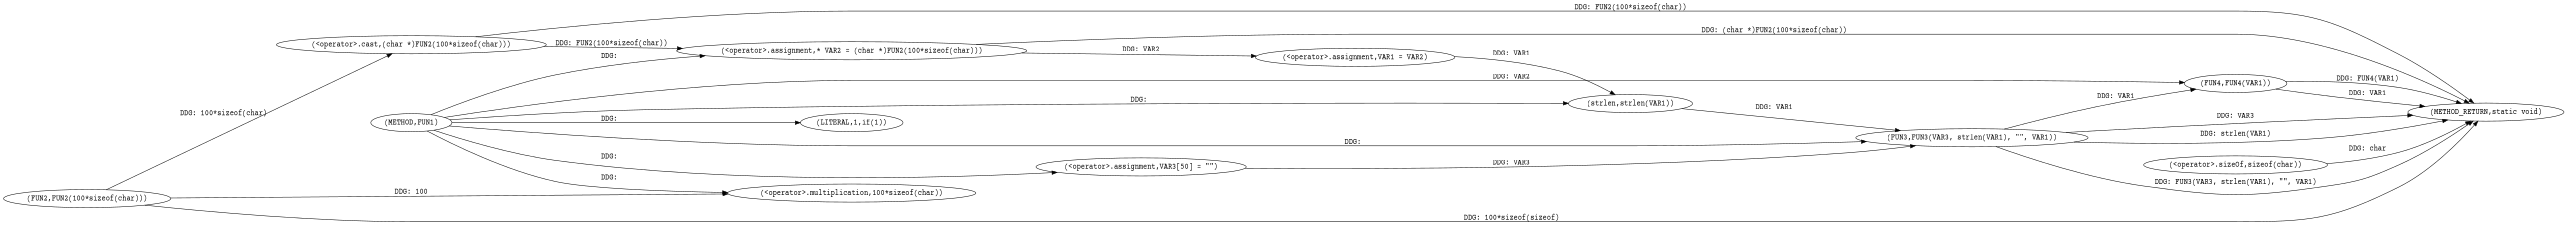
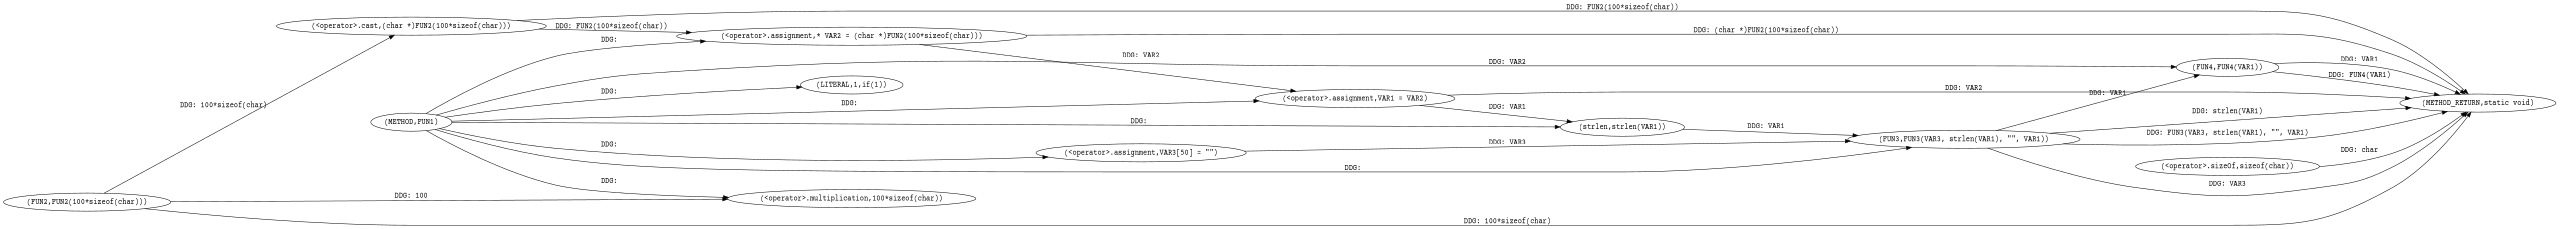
none -> (1927, 92)
none -> (853, 111)
(1512, 218) -> (1508, 221)
